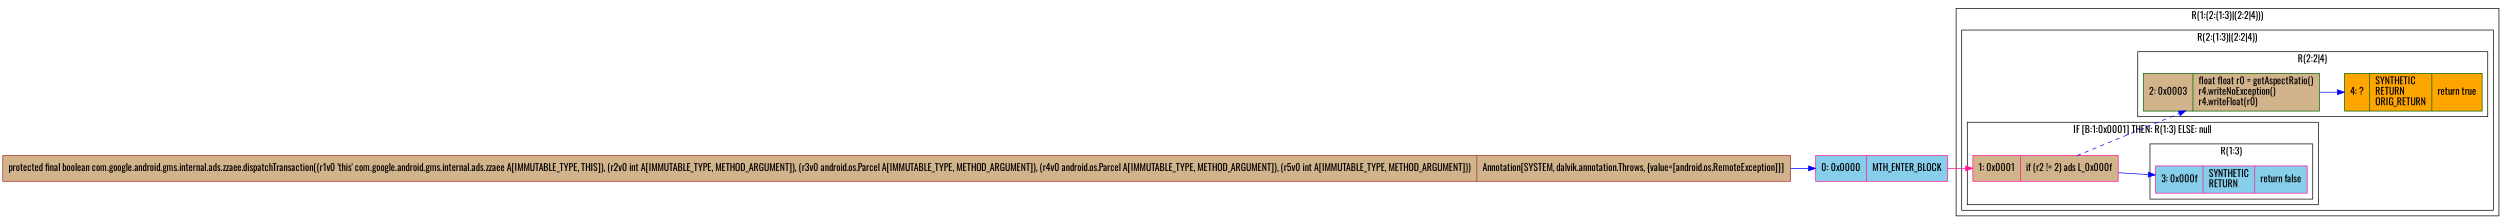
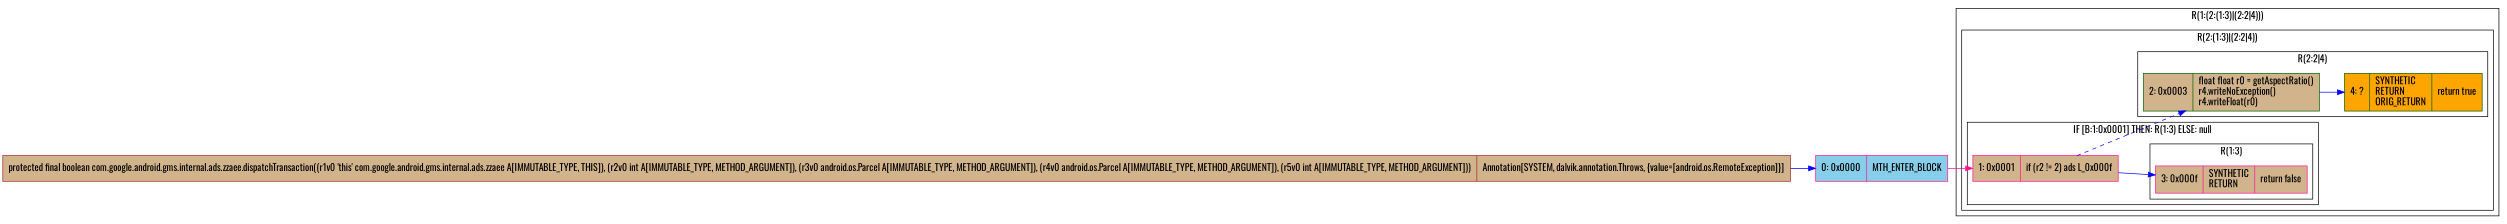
(2231, 180) -> (2231, 180)
